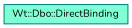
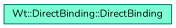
(66, 14) -> (88, 14)
